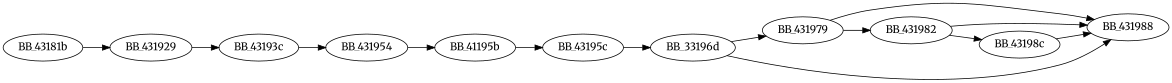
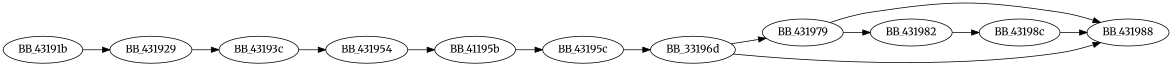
(1015, 24) -> none
(43, 48) -> (43, 50)
